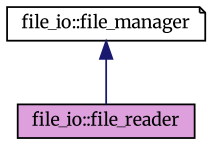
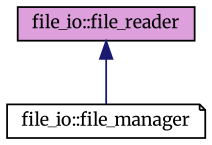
(106, 82) -> (106, 82)
